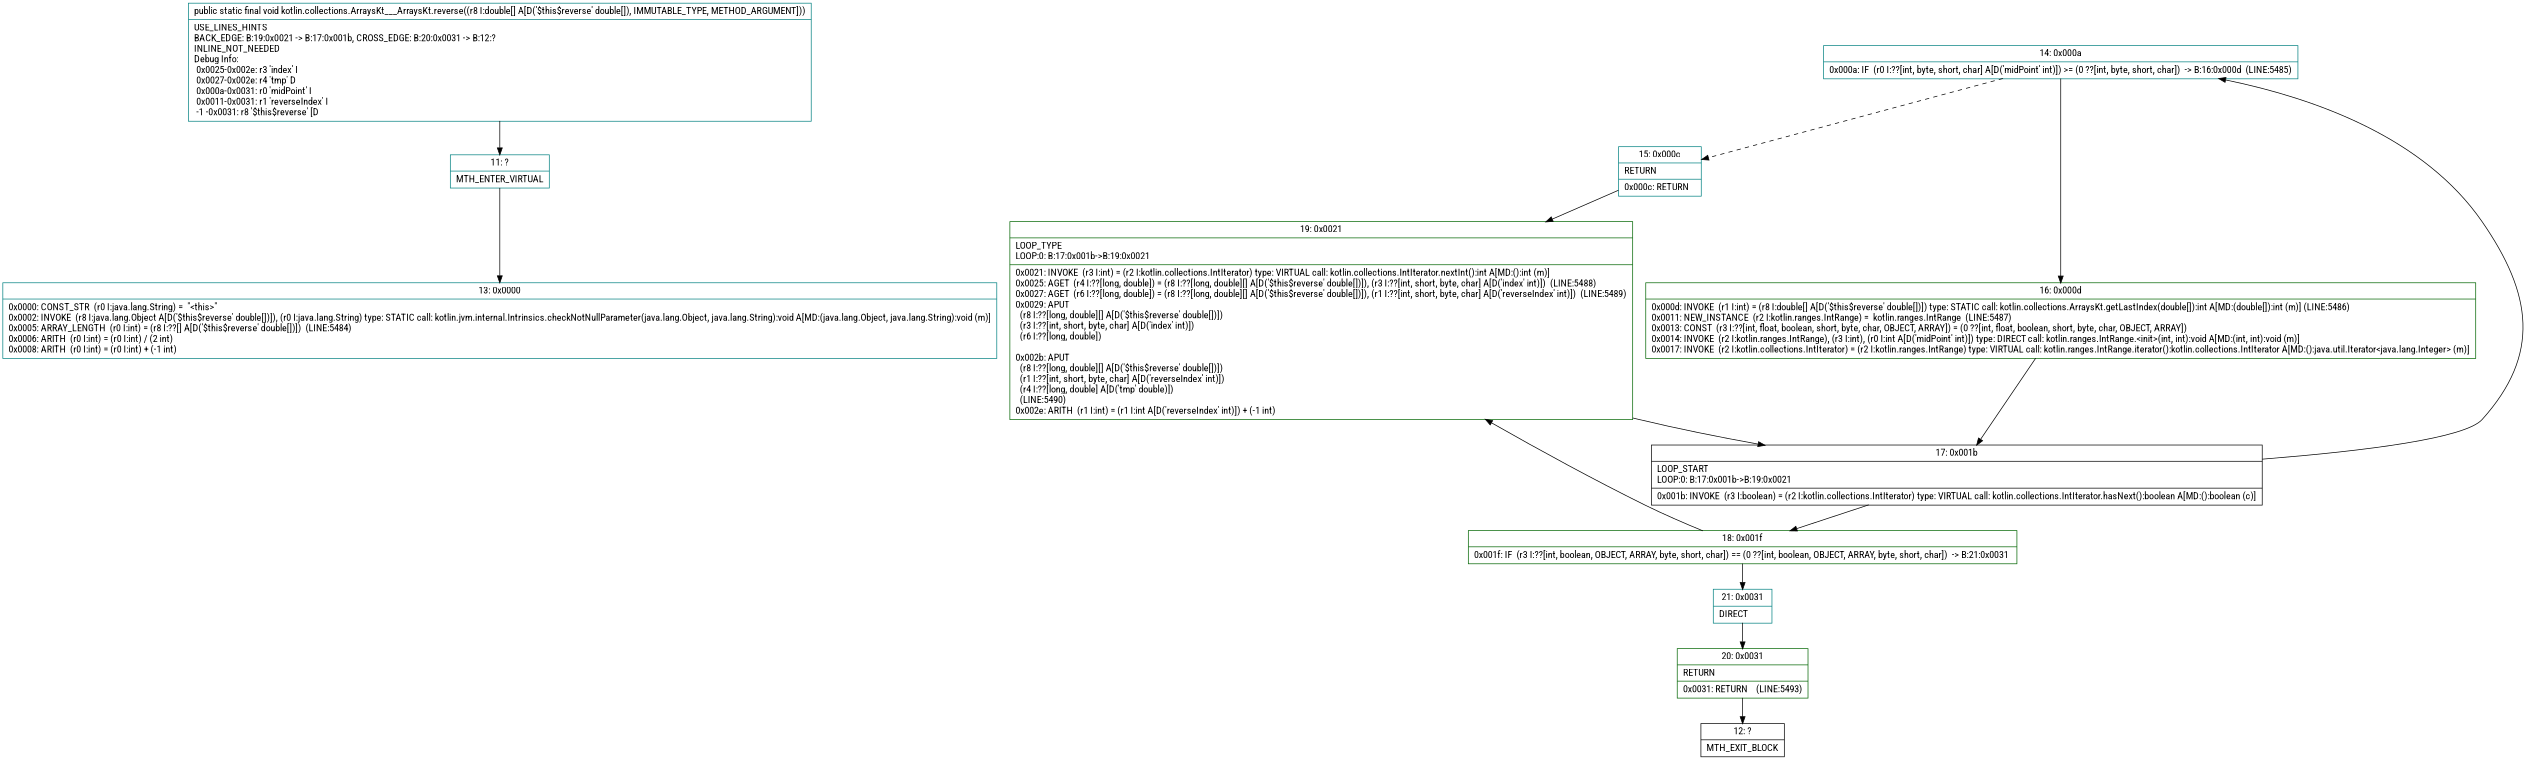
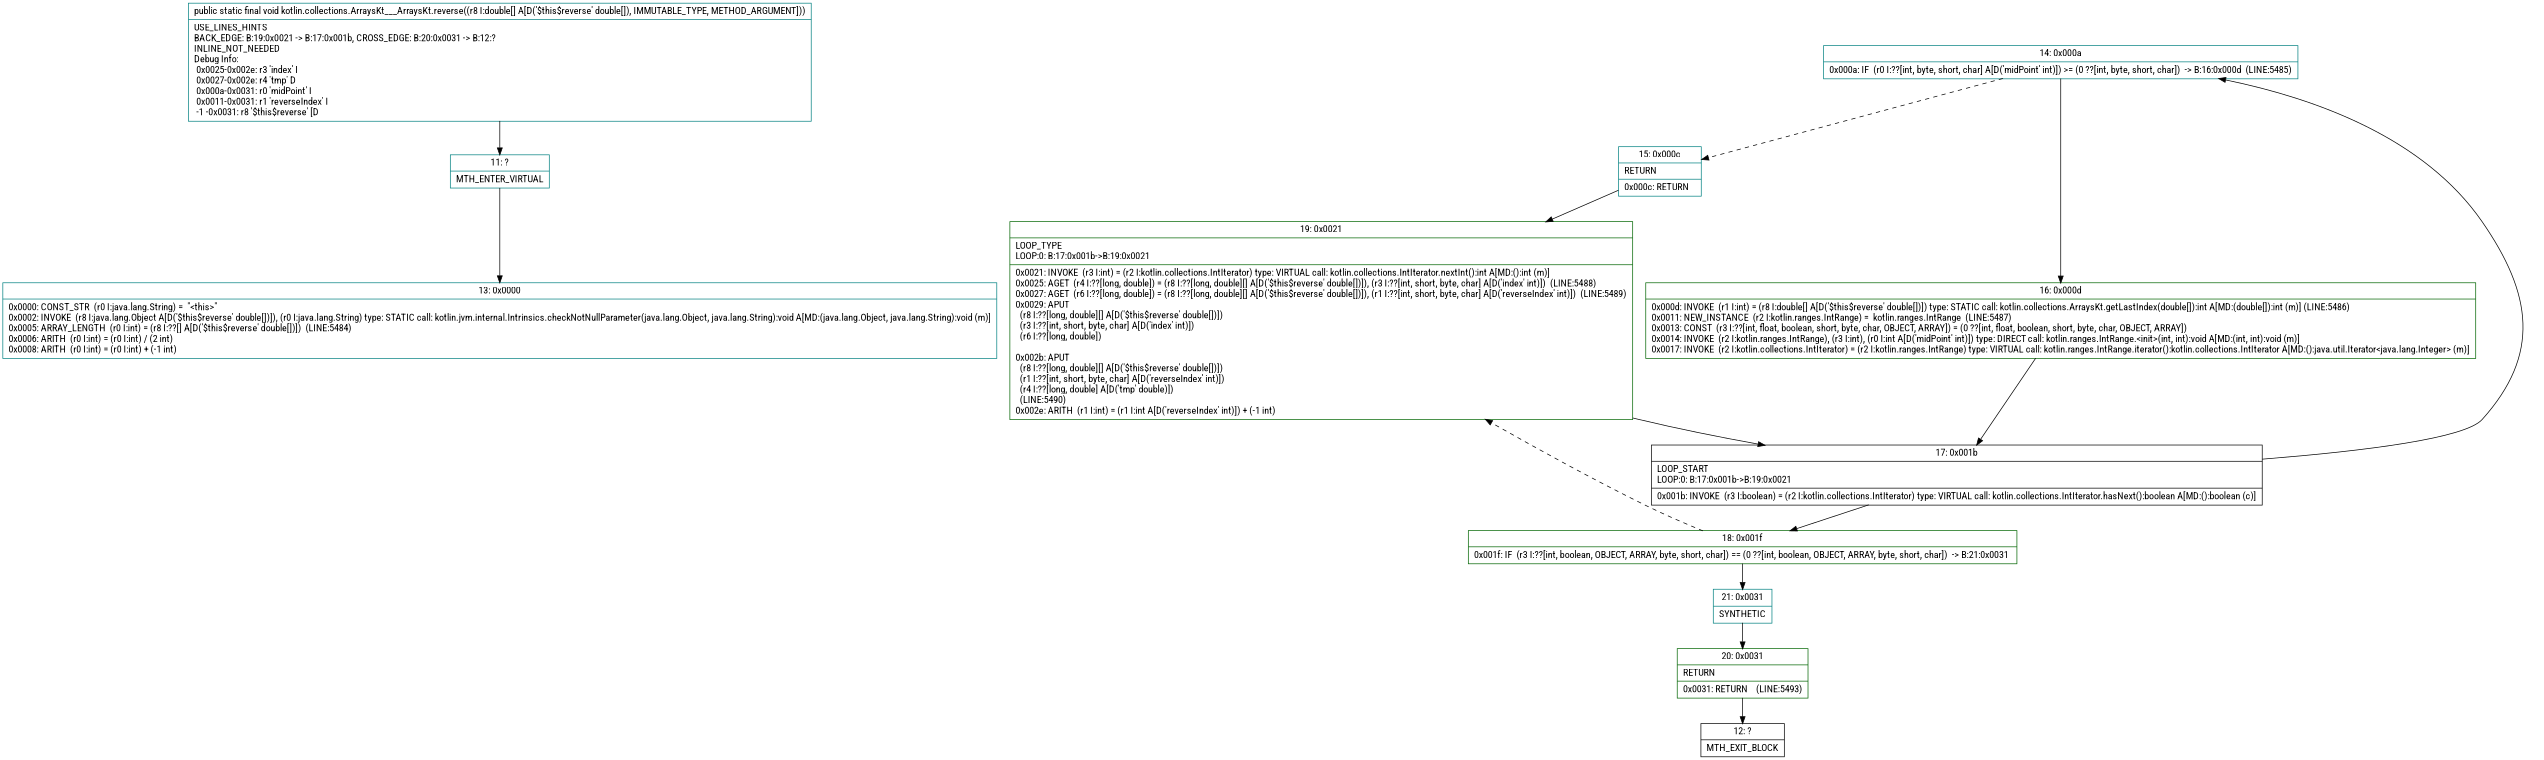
(1596, 480) -> (1596, 480)
(1734, 614) -> (1743, 614)
